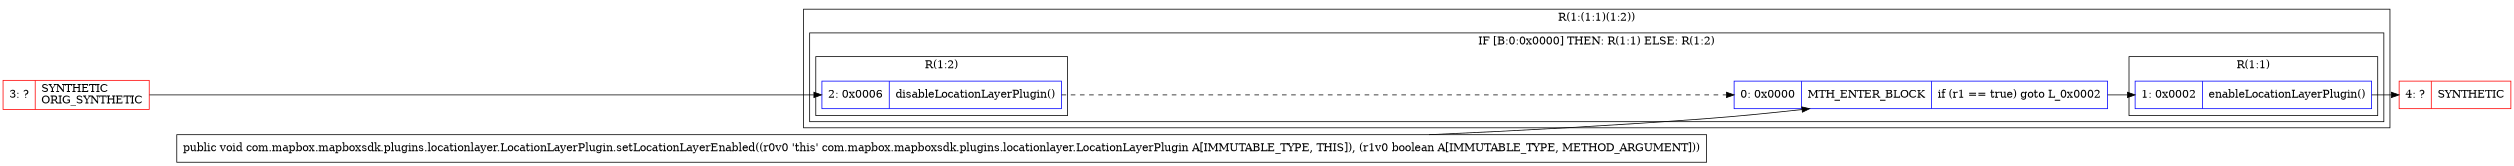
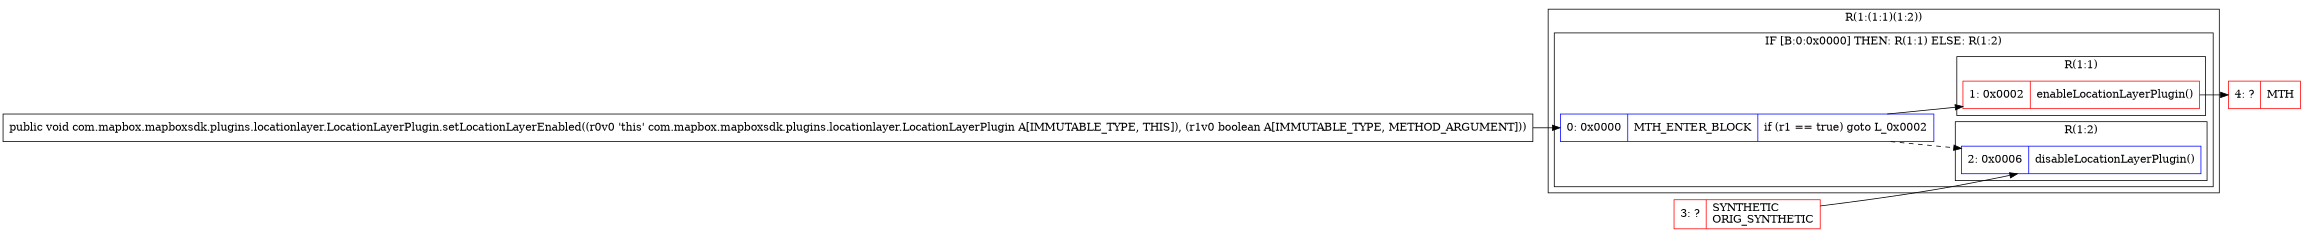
(1394, 95) -> (1922, 145)
(2253, 95) -> (2081, 95)
(2471, 95) -> (2281, 95)
